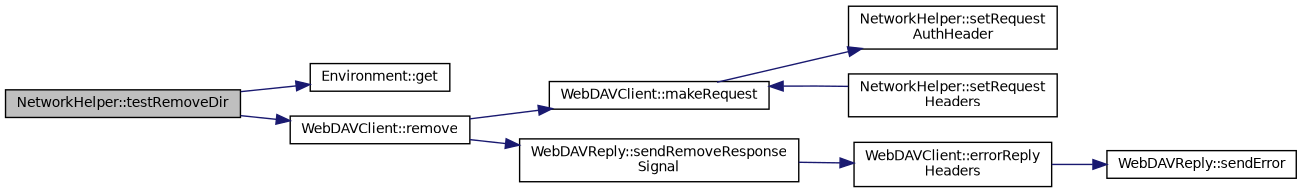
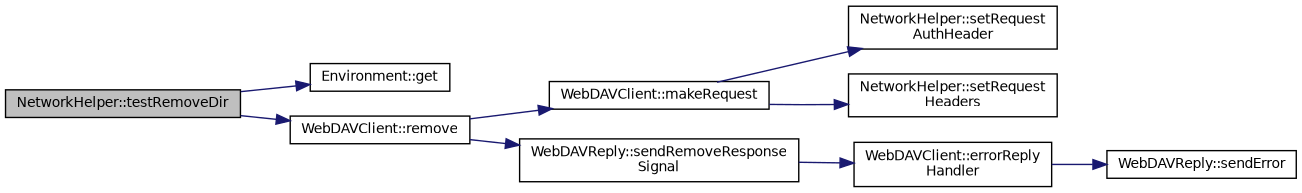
(816, 86) -> (802, 105)
(953, 164) -> (953, 164)
